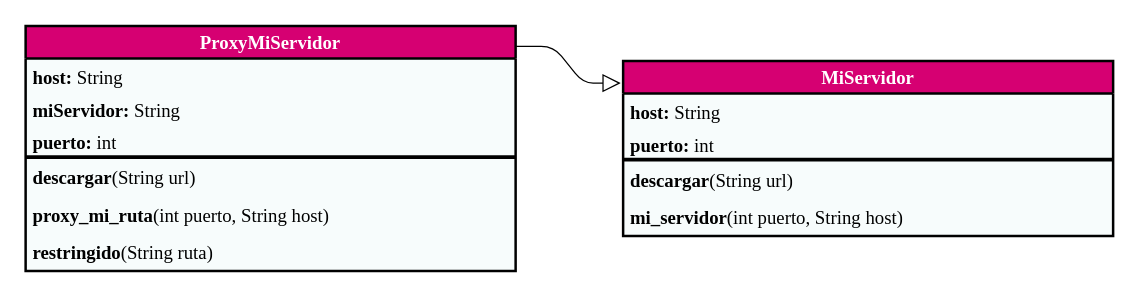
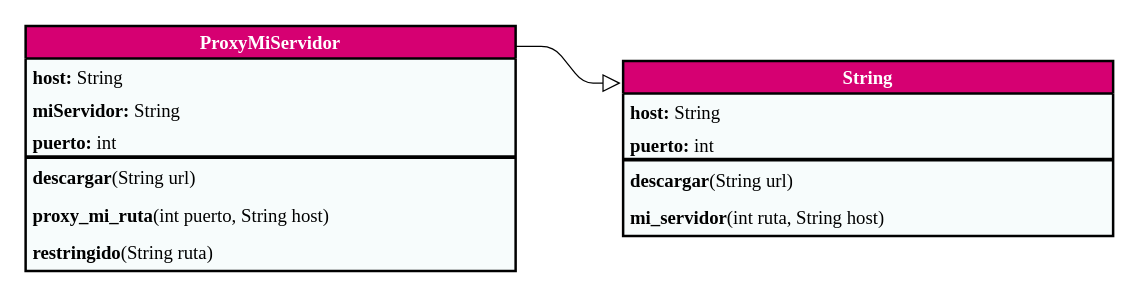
(868, 77) -> (868, 77)
(800, 218) -> (790, 218)
